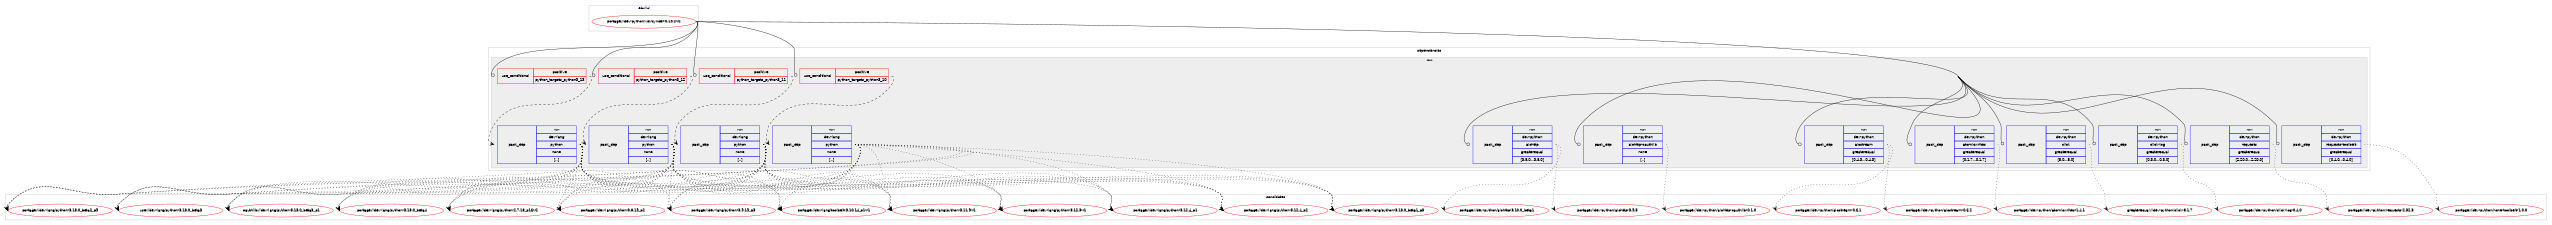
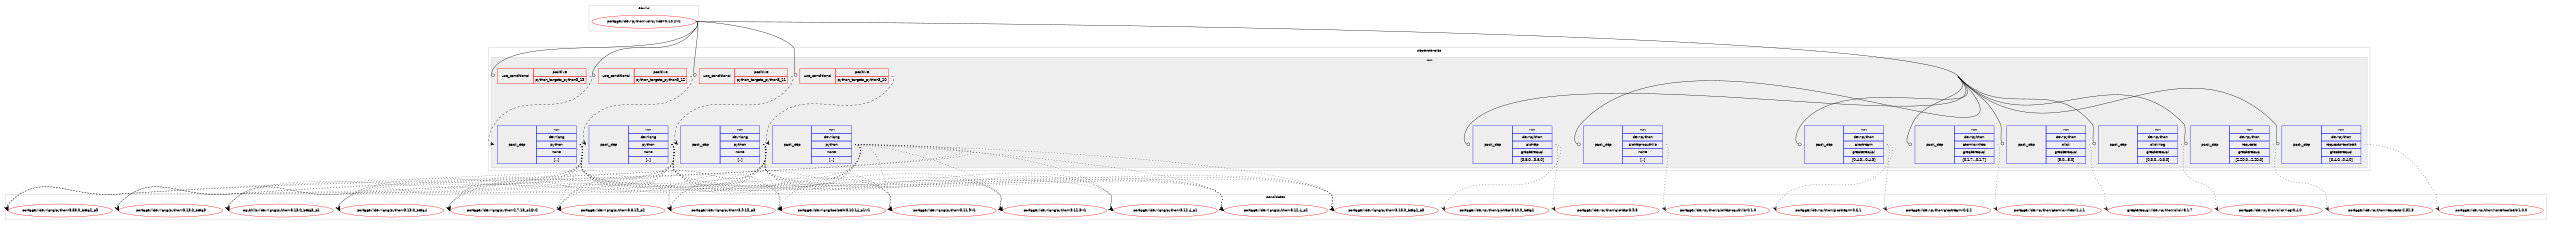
(60, 211) -> (60, 211)
(171, 211) -> (171, 211)
